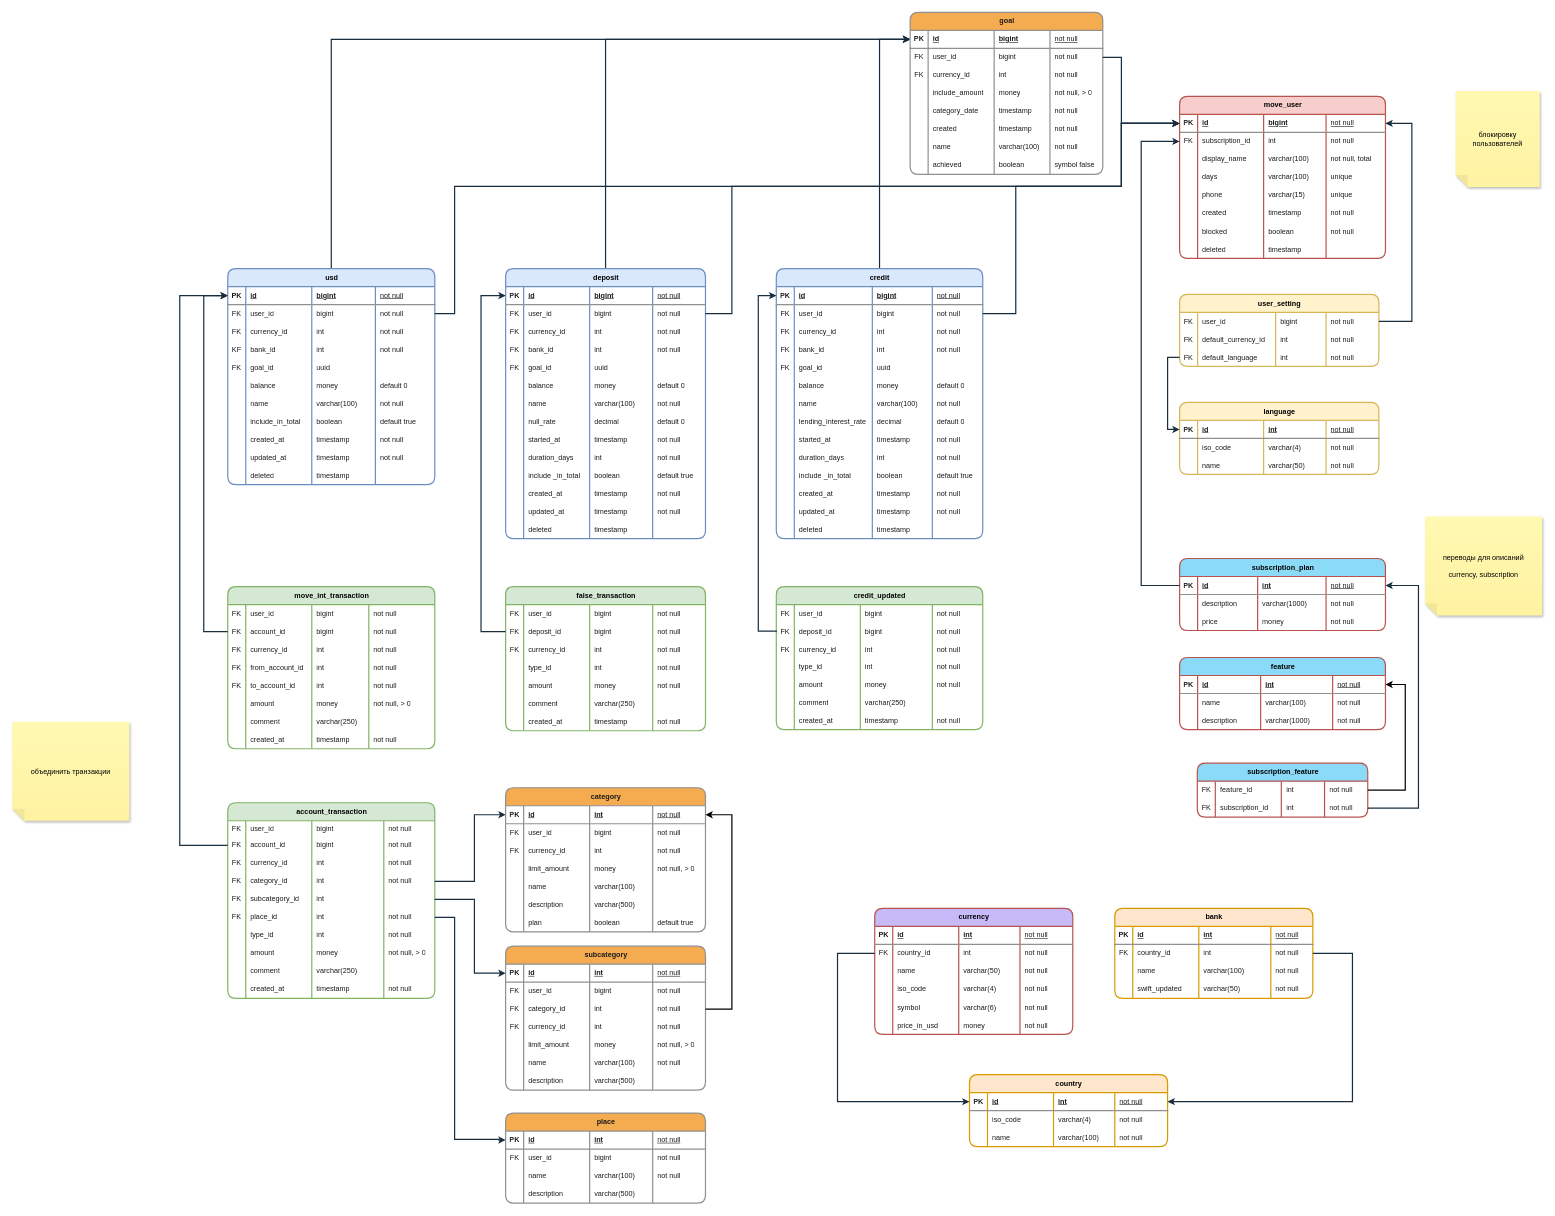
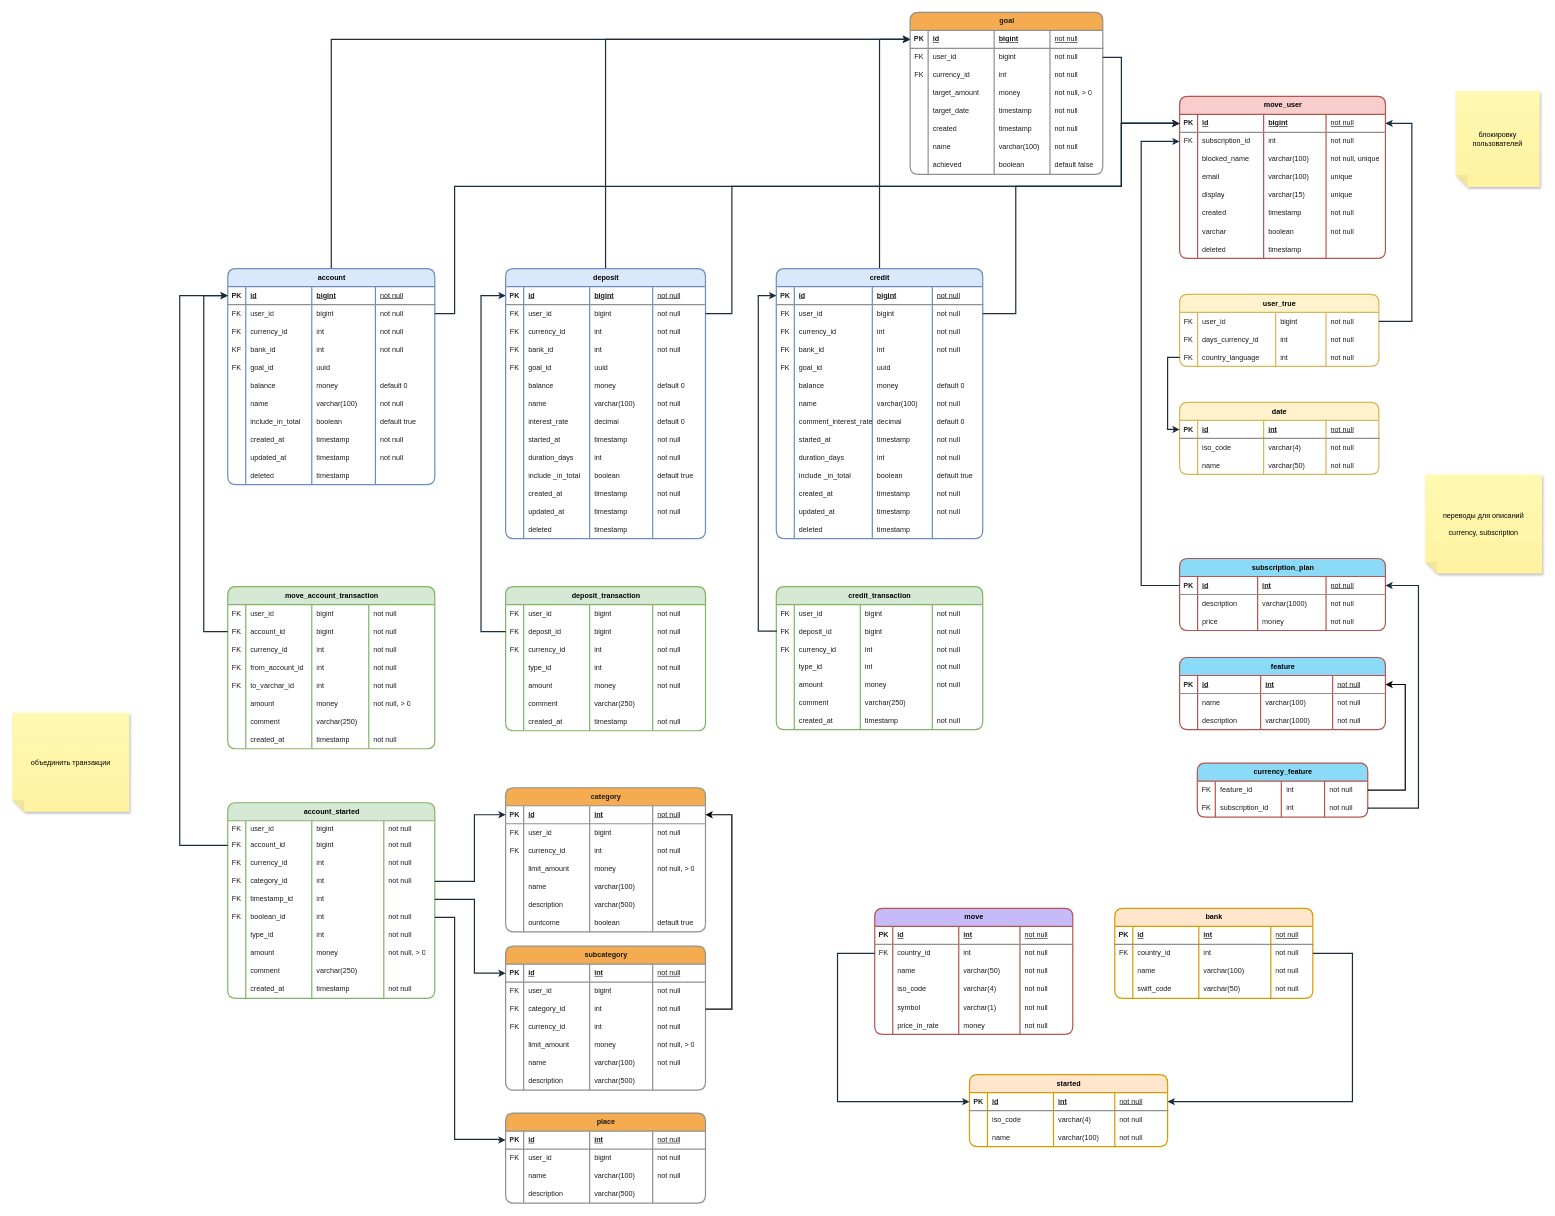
(959, 93) -> (959, 93)
(959, 111) -> (955, 111)
(1224, 159) -> (1225, 159)
(1355, 159) -> (1357, 159)
(1076, 165) -> (1078, 165)
(1210, 177) -> (1210, 177)
(1212, 195) -> (1214, 195)
(1215, 231) -> (1216, 231)
(332, 278) -> (332, 278)
(1279, 303) -> (1279, 303)
(1239, 339) -> (1233, 339)
(1232, 357) -> (1233, 357)
(1279, 411) -> (1279, 411)
(545, 422) -> (554, 422)
(836, 422) -> (836, 422)
(1483, 566) -> (1483, 524)
(332, 596) -> (332, 596)
(606, 596) -> (606, 596)
(880, 596) -> (880, 596)
(276, 686) -> (276, 686)
(71, 771) -> (71, 762)
(1283, 772) -> (1283, 772)
(332, 812) -> (332, 812)
(278, 899) -> (273, 899)
(265, 917) -> (269, 917)
(974, 917) -> (974, 917)
(535, 923) -> (544, 923)
(1163, 989) -> (1157, 989)
(983, 1007) -> (983, 1007)
(920, 1025) -> (922, 1025)
(1069, 1083) -> (1069, 1083)
